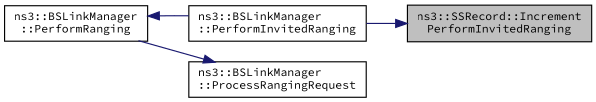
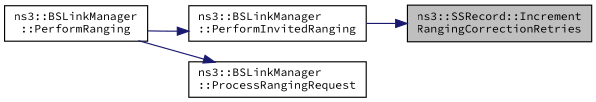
(174, 16) -> (163, 31)
(500, 23) -> (500, 23)
